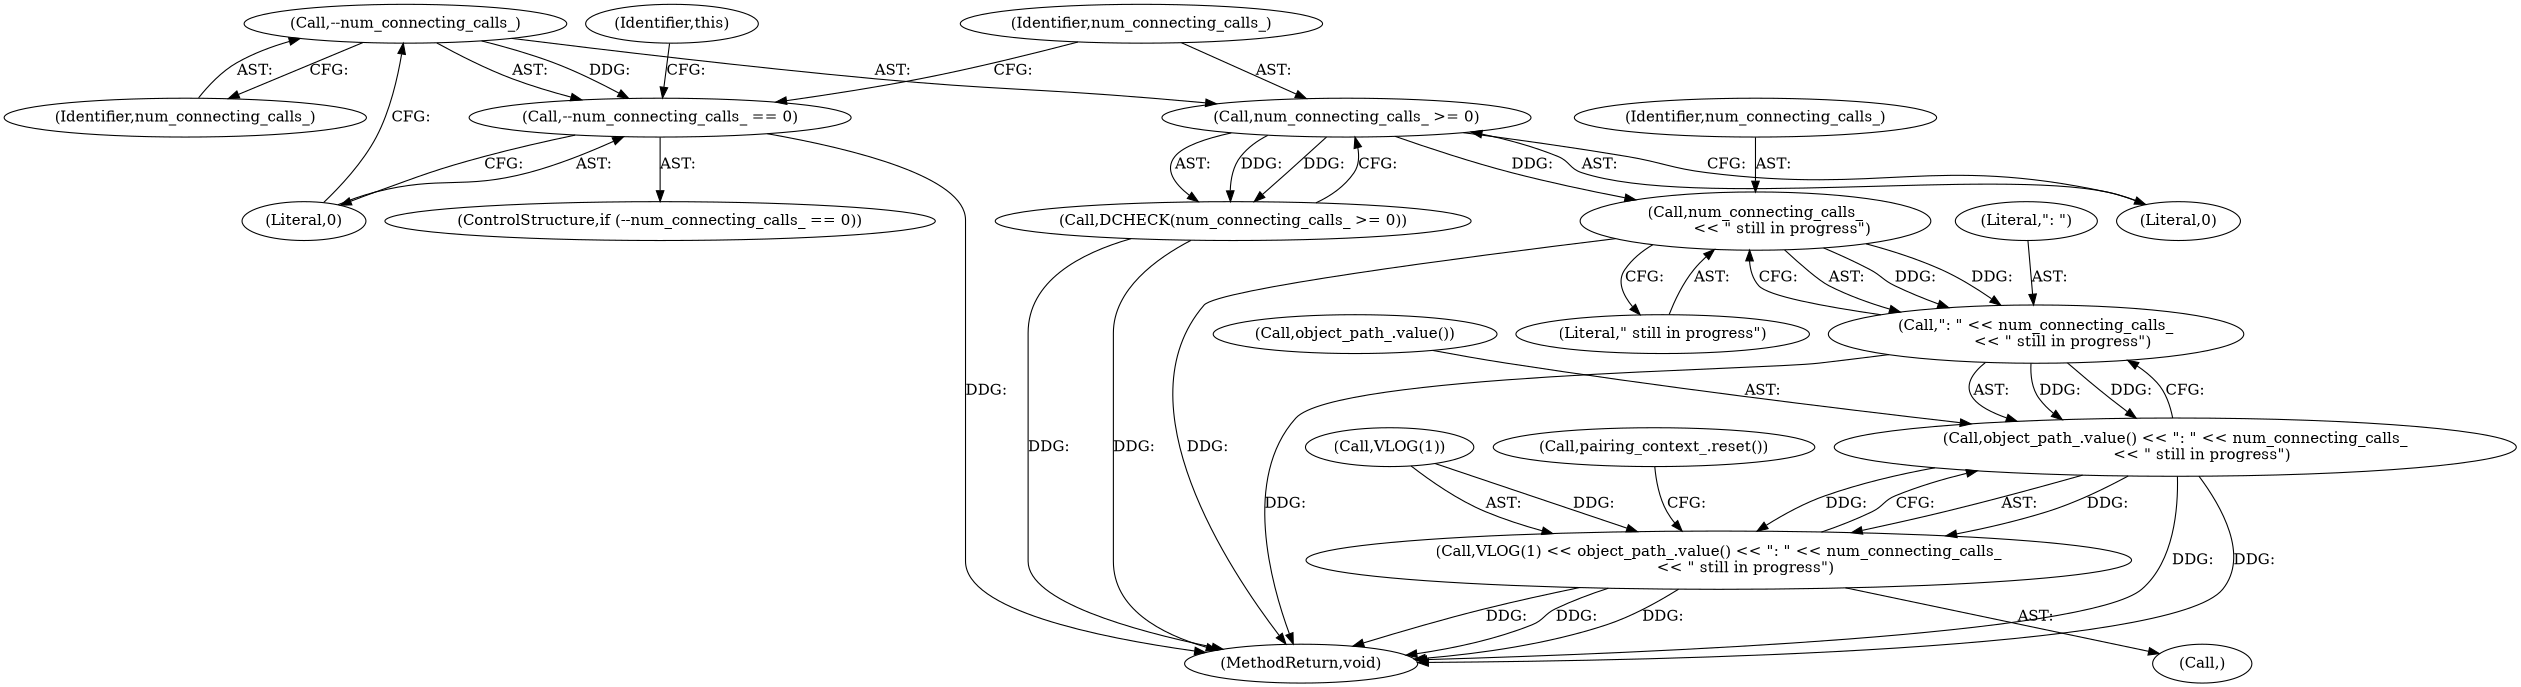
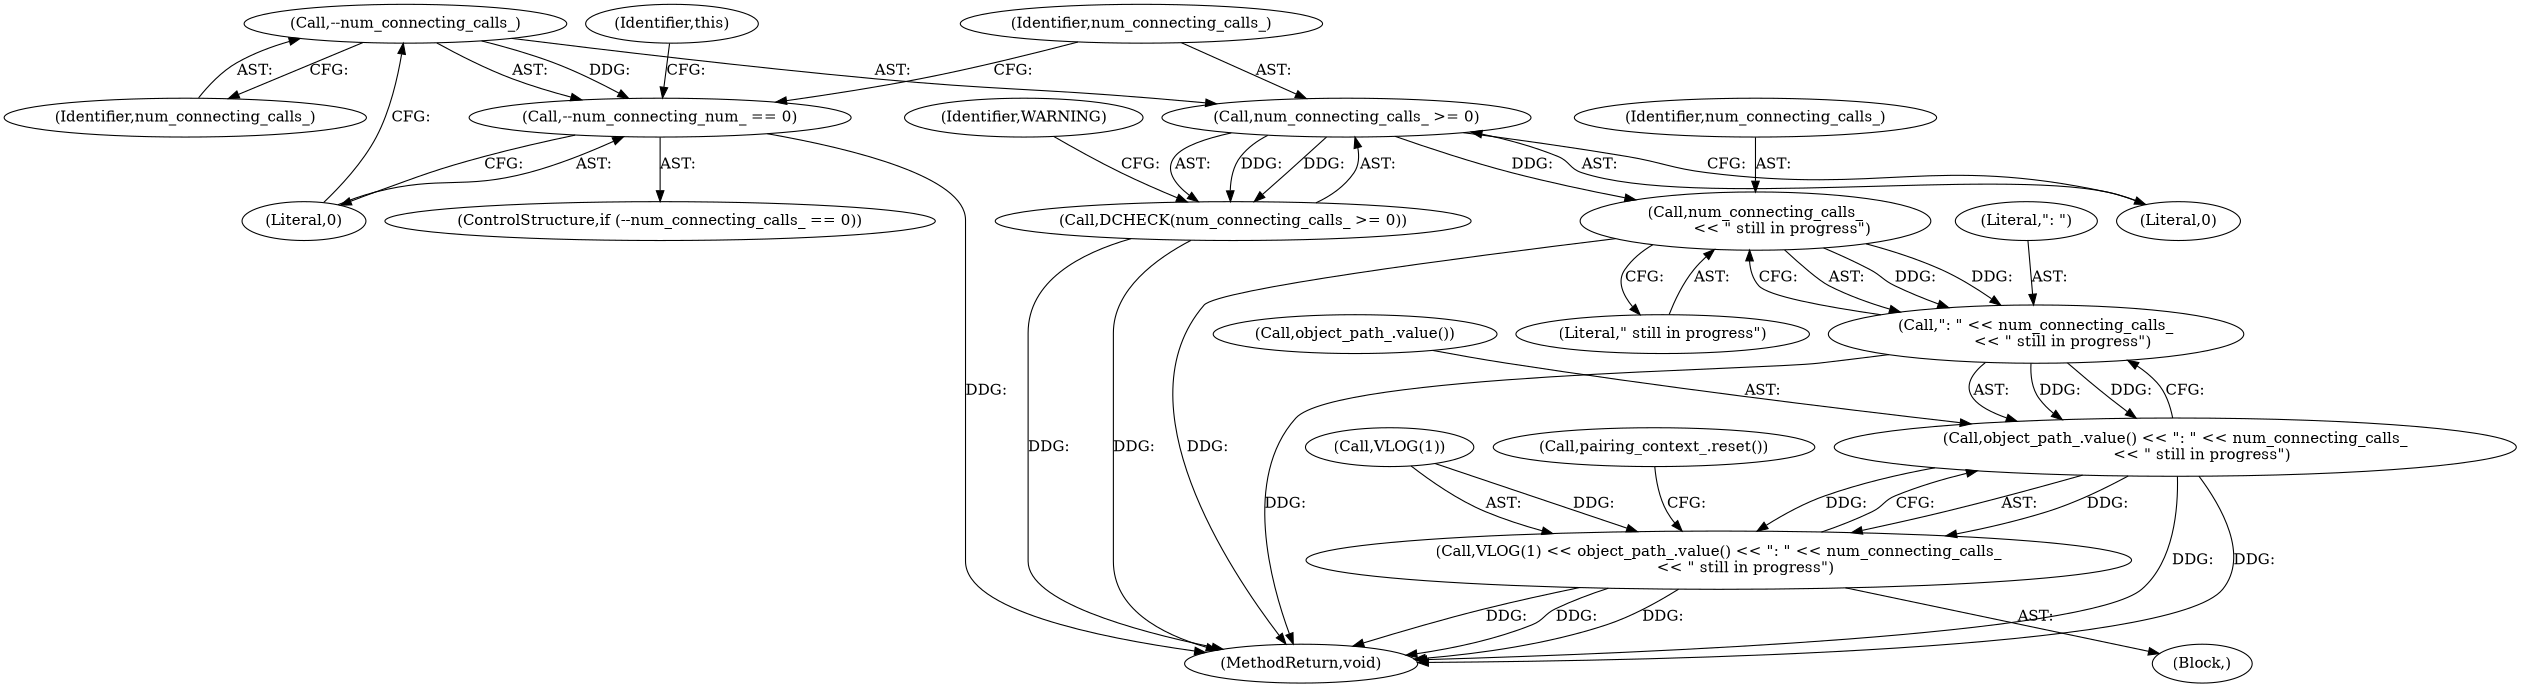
(660, 118) -> (660, 118)
none -> (1024, 118)
(1380, 165) -> (1380, 165)
(2202, 664) -> (2202, 664)
